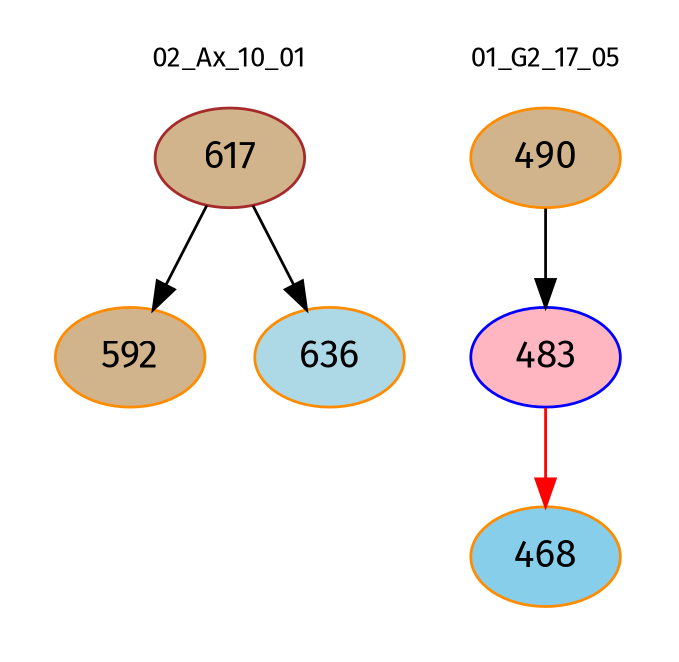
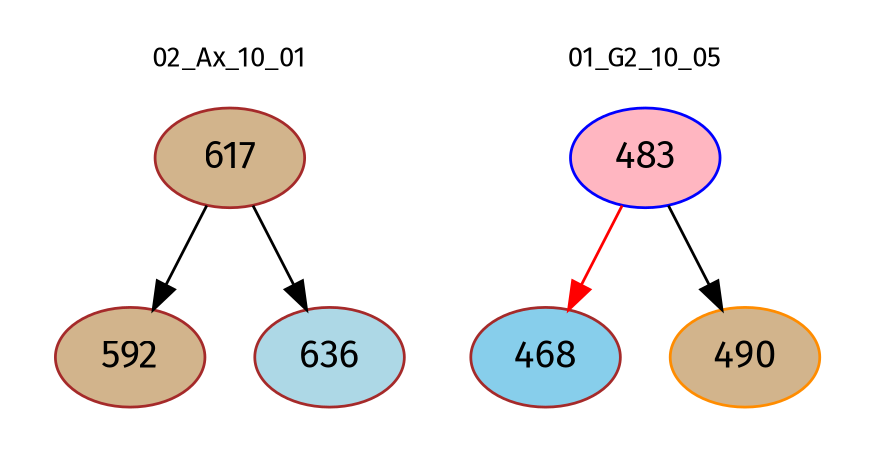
(547, 60) -> (645, 60)
(546, 244) -> (689, 245)
(130, 357) -> (130, 357)
(330, 357) -> (330, 357)
(546, 557) -> (546, 357)
